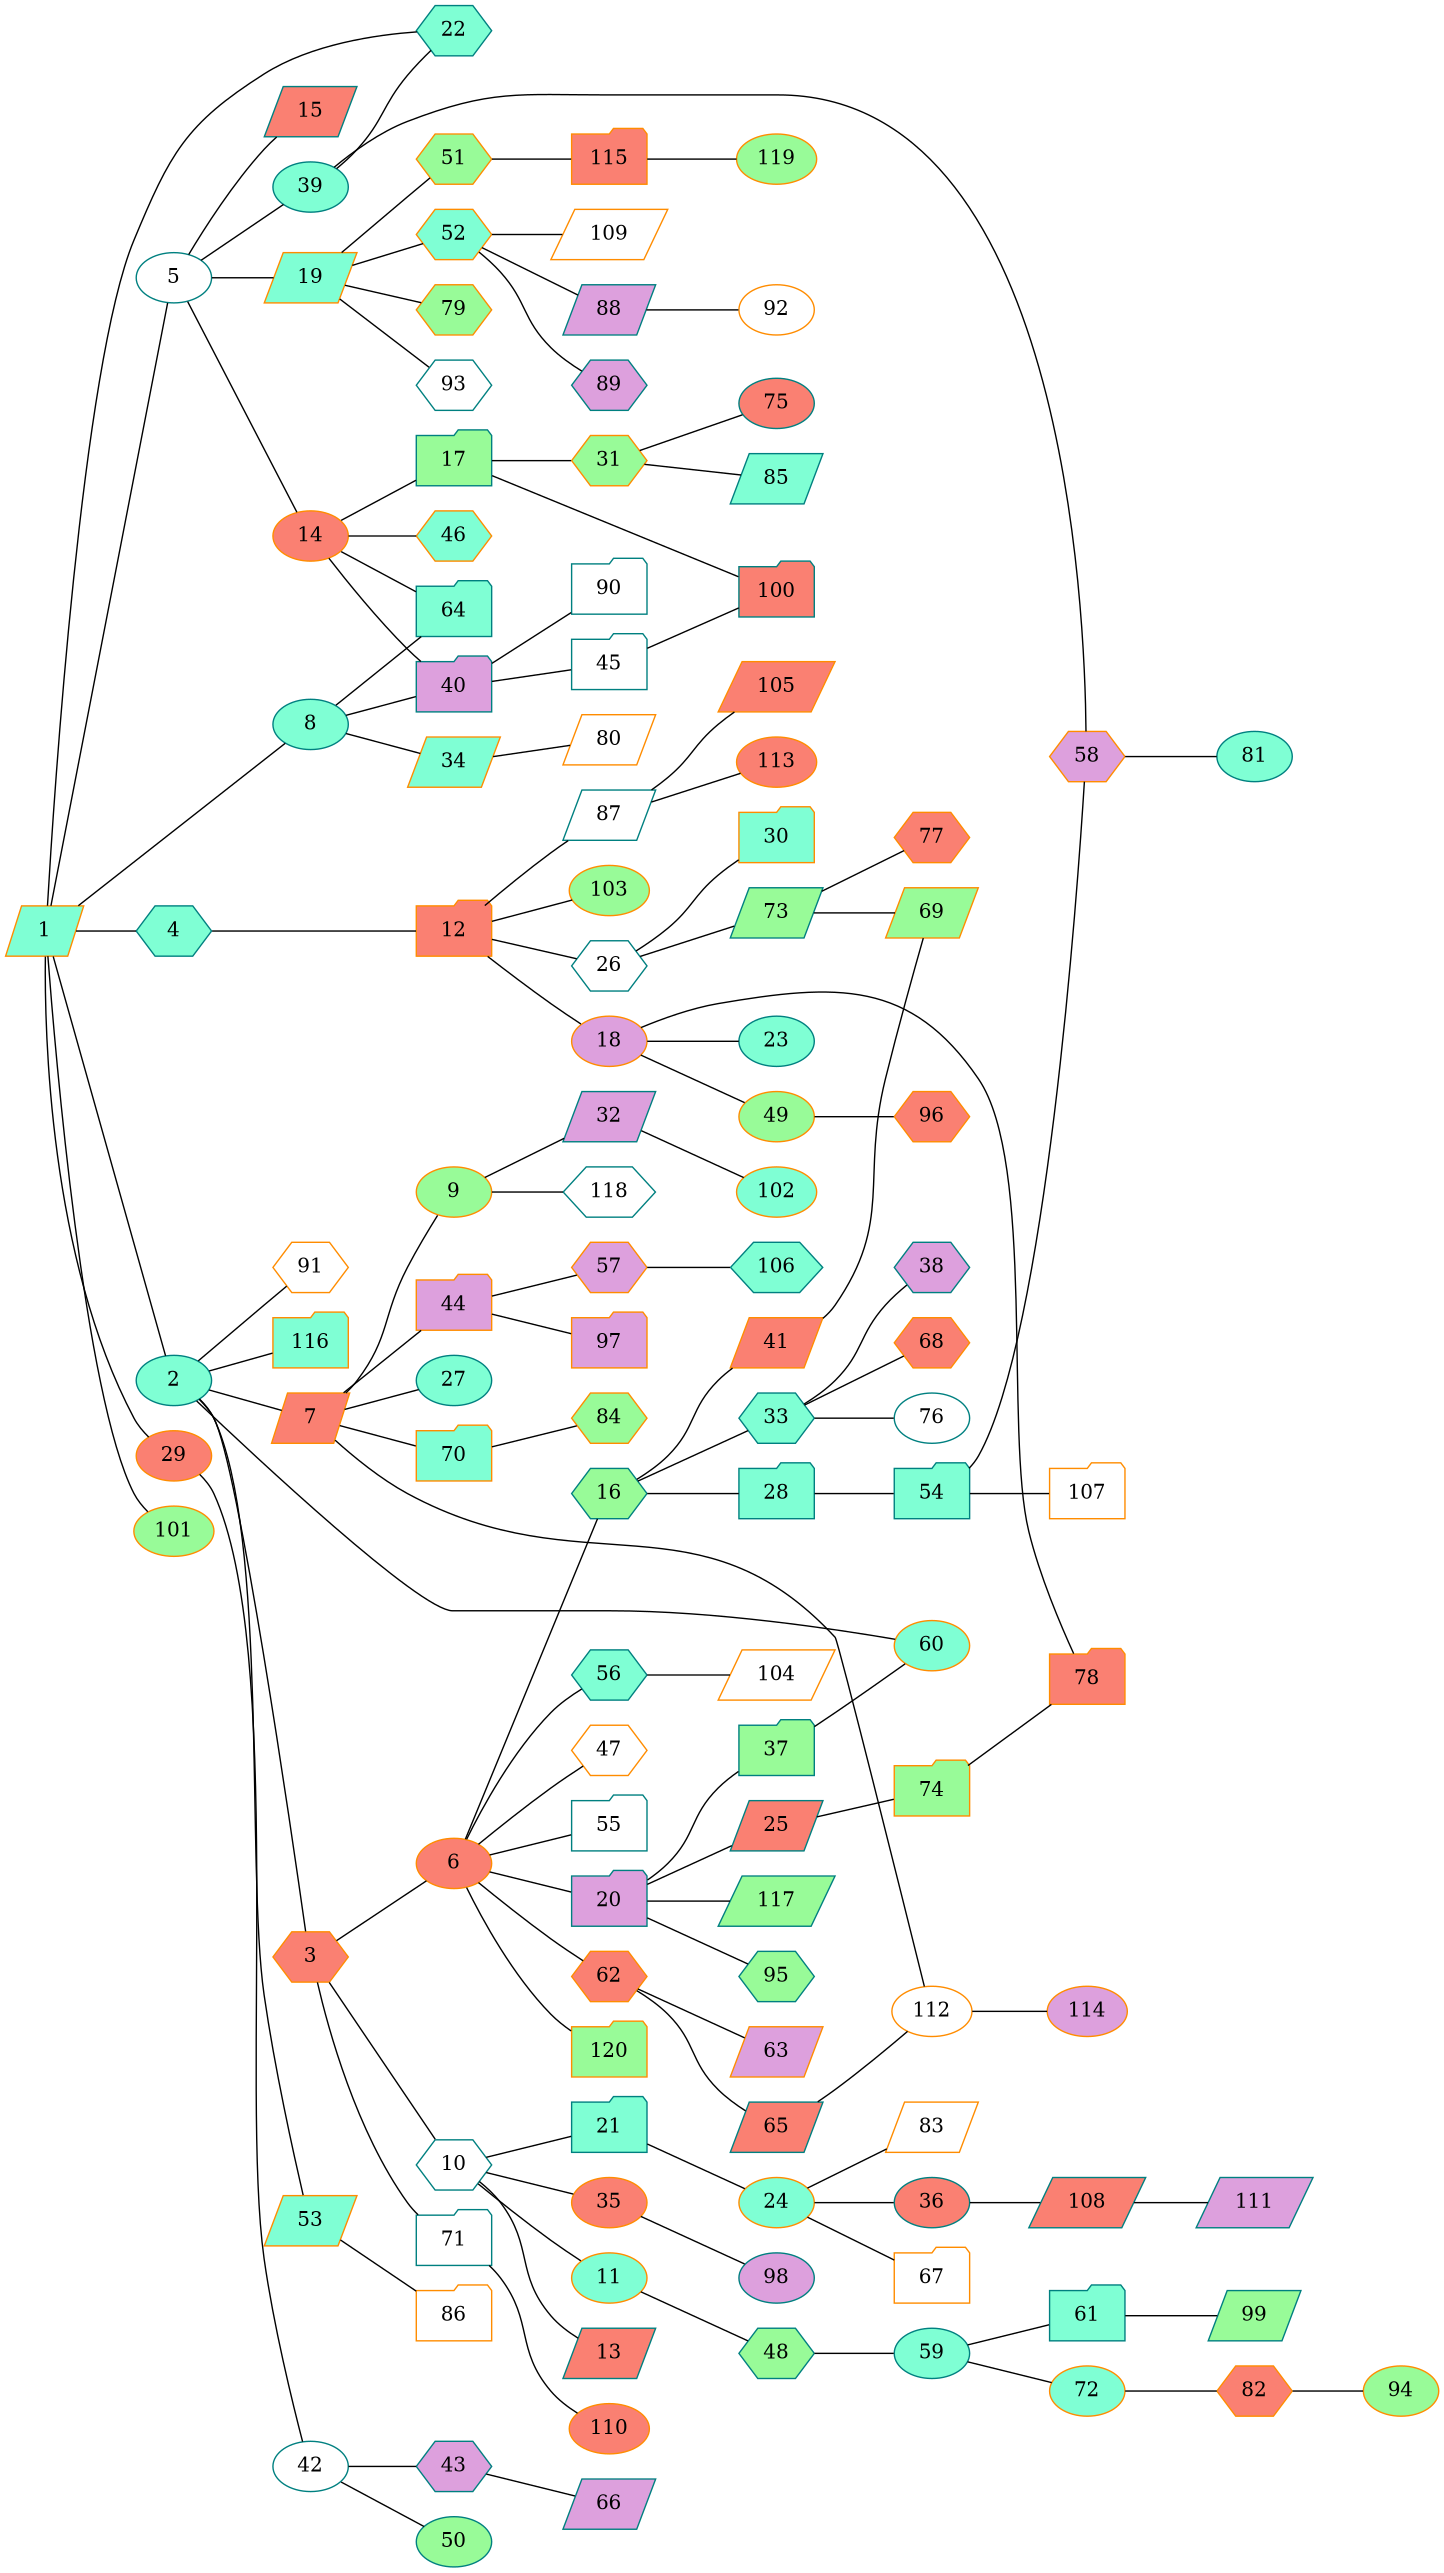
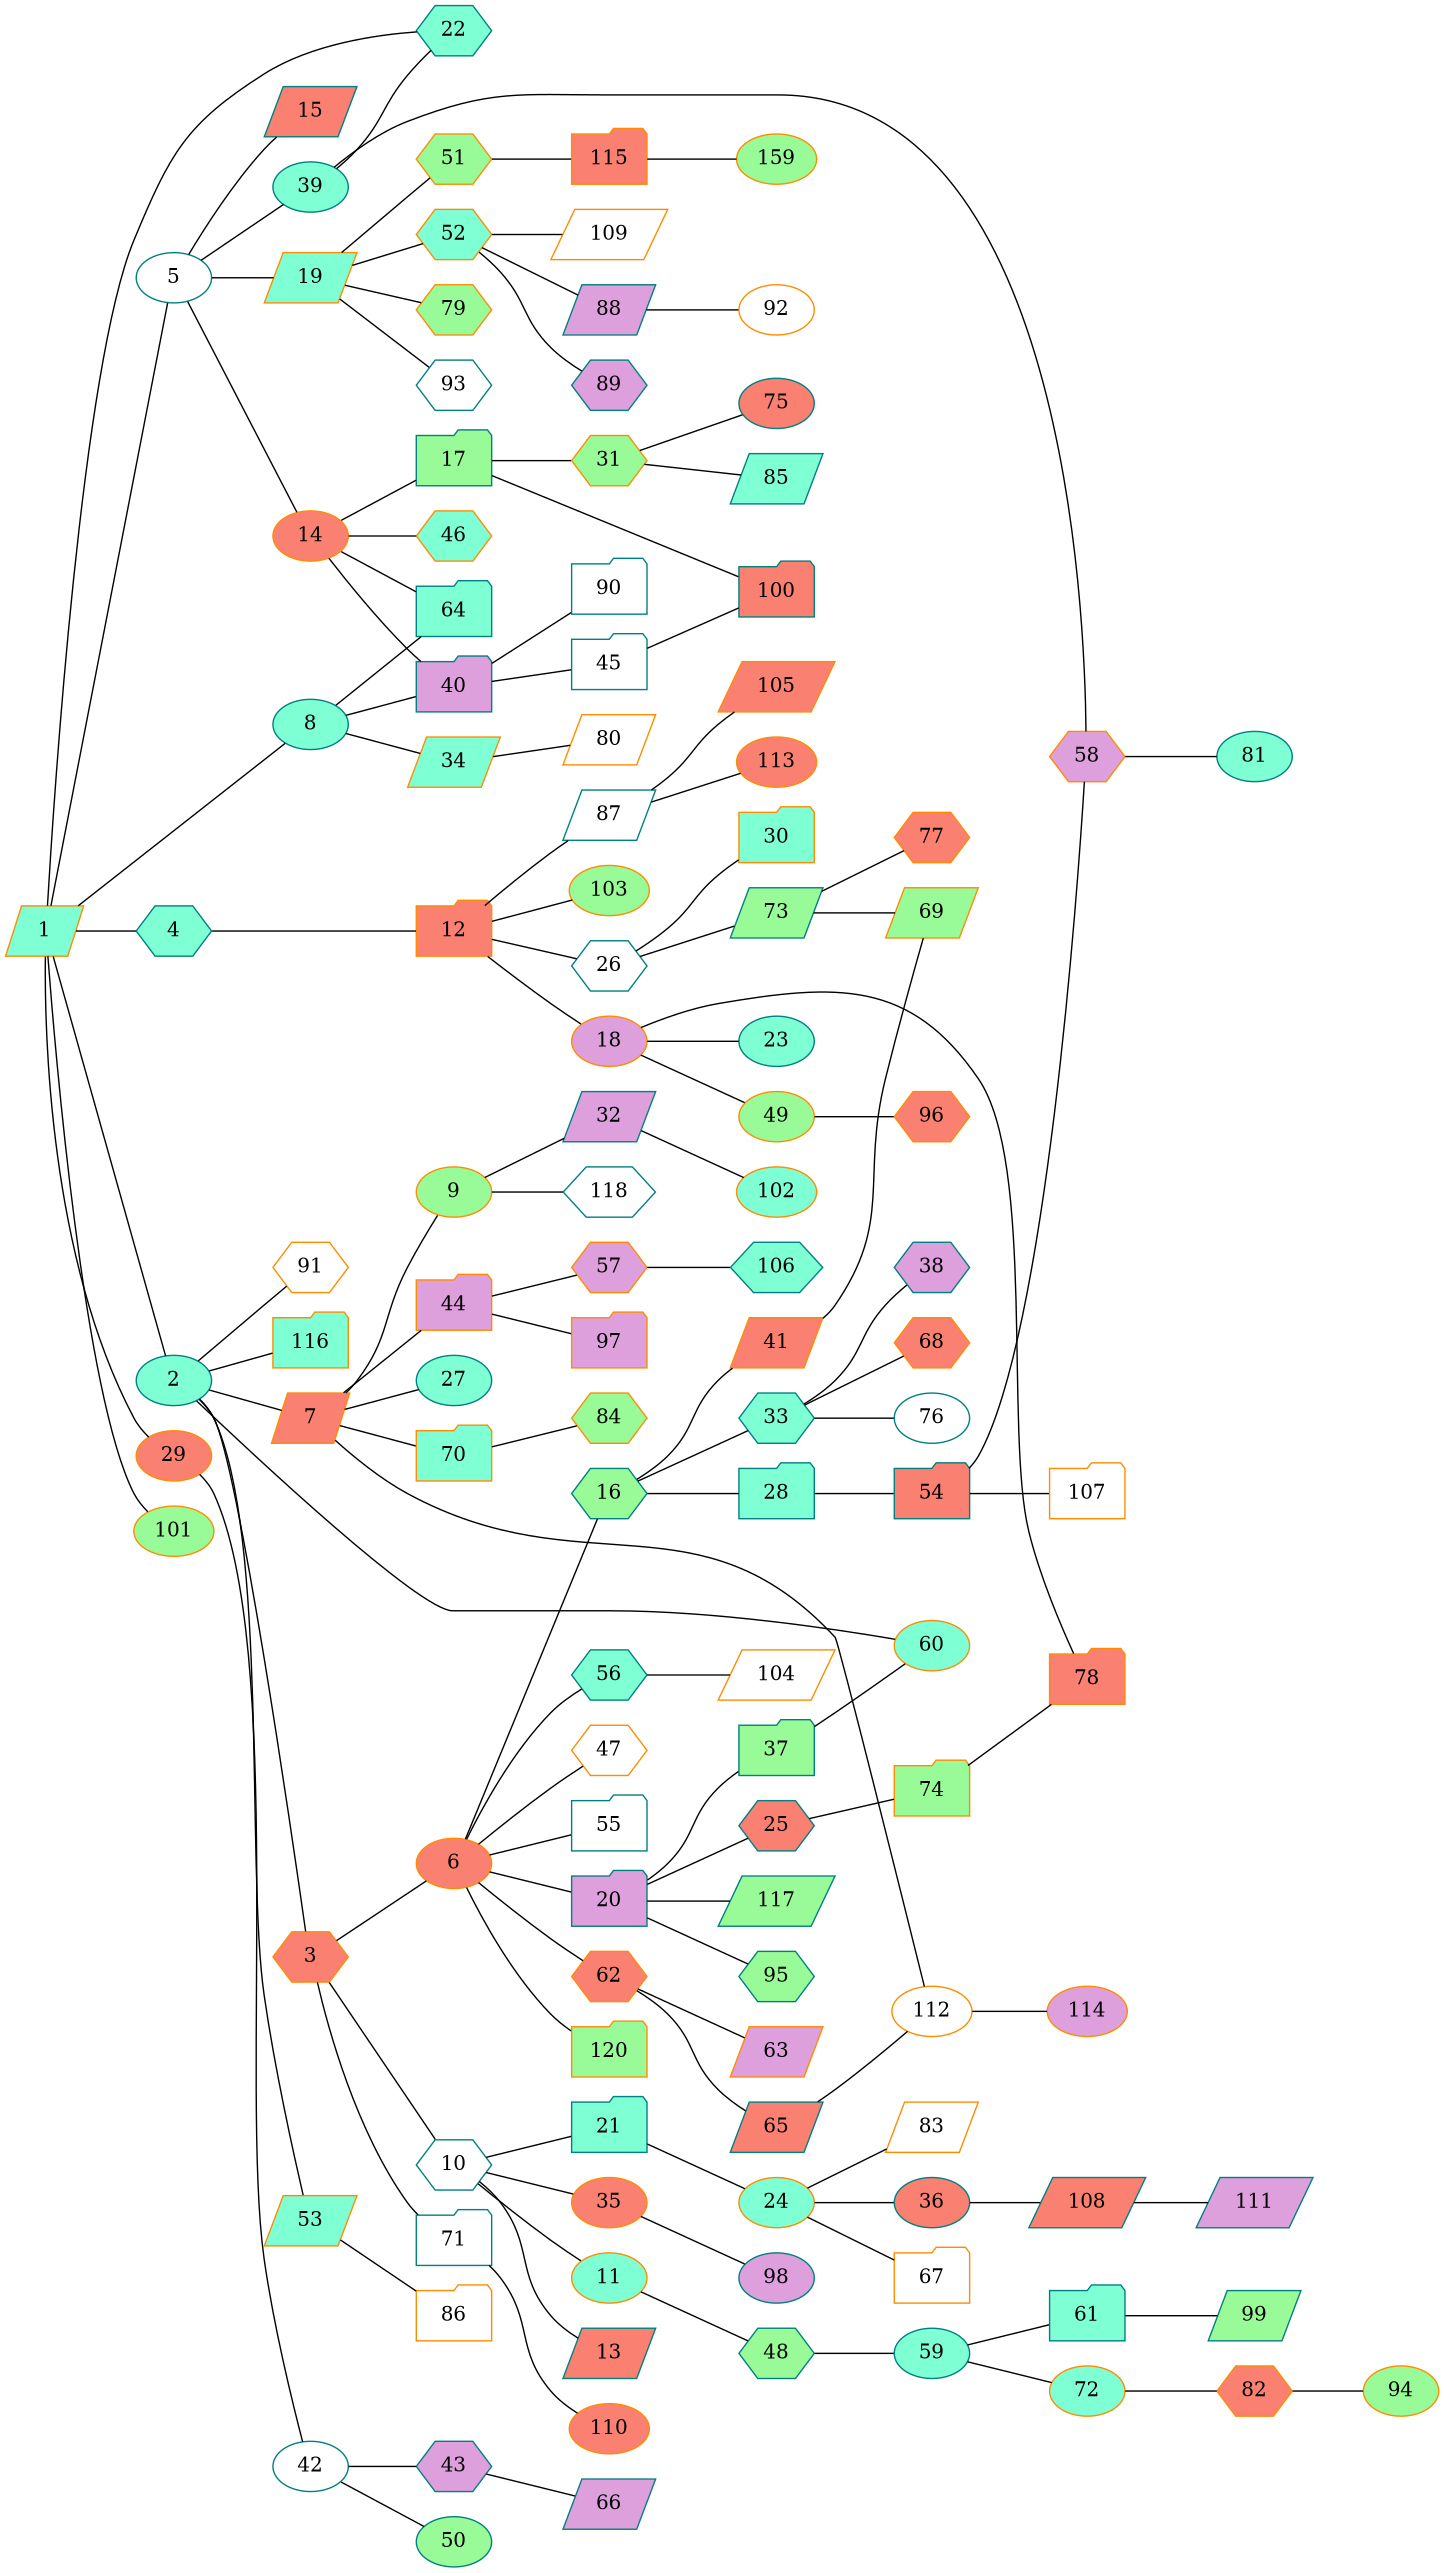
(777, 159) -> (777, 159)
(932, 1494) -> (932, 1494)
(777, 1826) -> (777, 1826)
